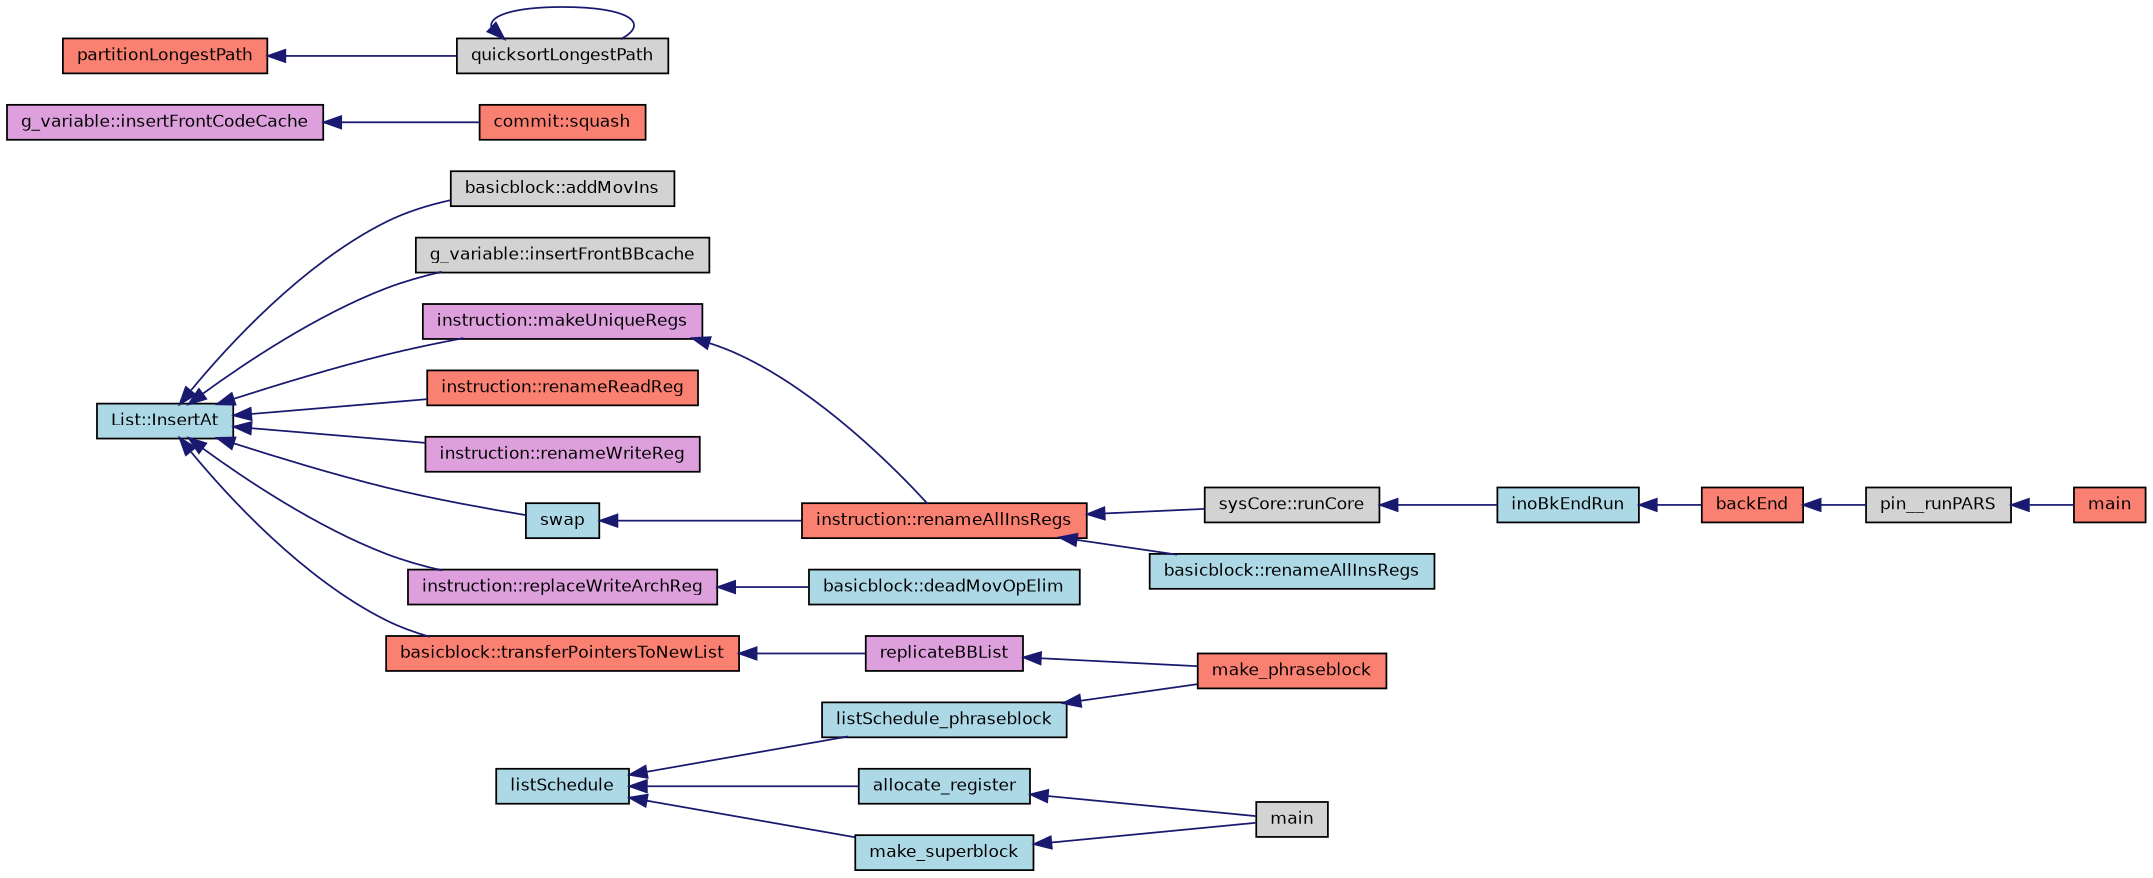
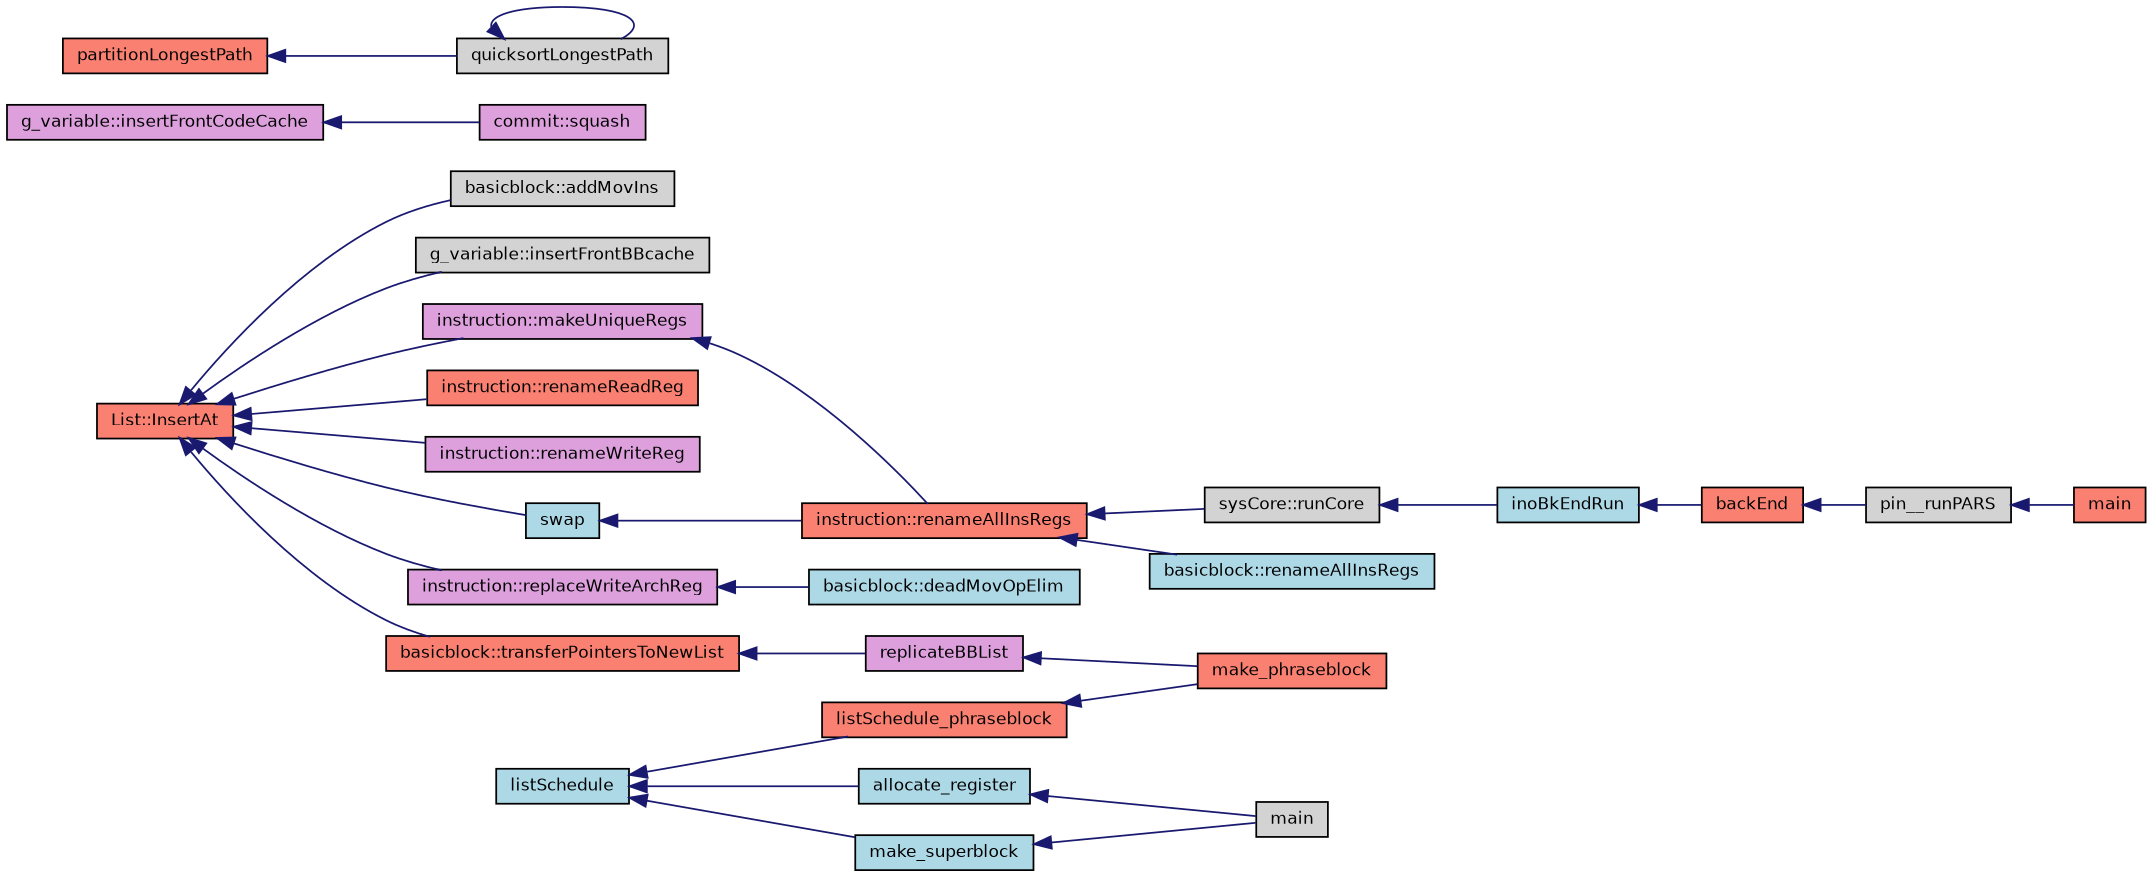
(563, 122) -> (563, 122)
(165, 421) -> (165, 421)
(944, 720) -> (944, 720)
